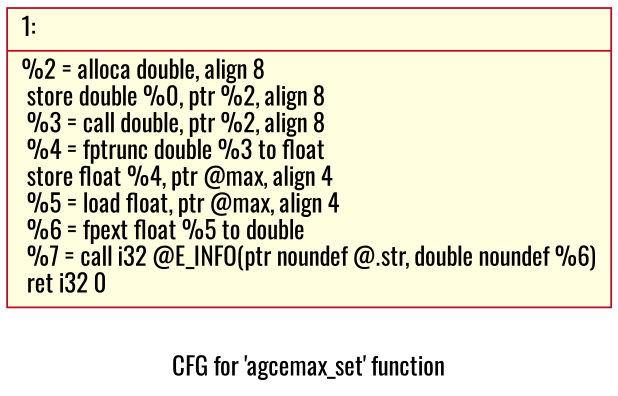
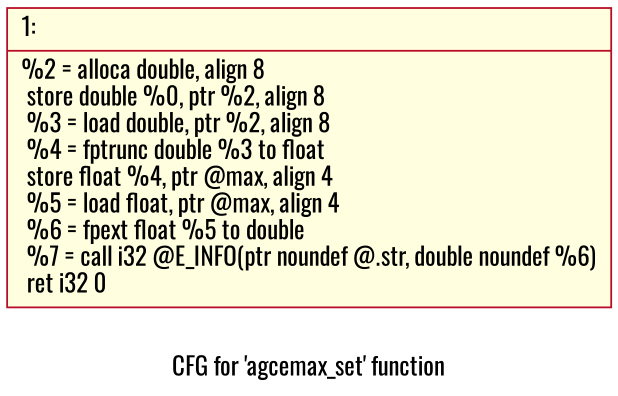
(174, 125) -> (176, 125)
